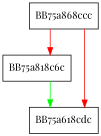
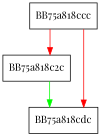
(64, 16) -> (63, 16)
(37, 68) -> (37, 68)
(64, 120) -> (63, 120)
